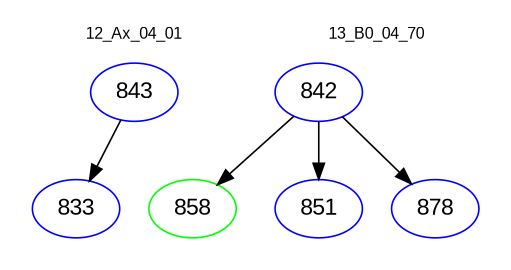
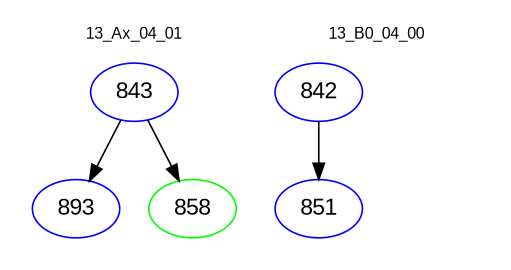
(134, 35) -> (134, 35)
(377, 35) -> (377, 35)
(273, 135) -> (160, 143)
(76, 209) -> (76, 209)
(435, 209) -> none
